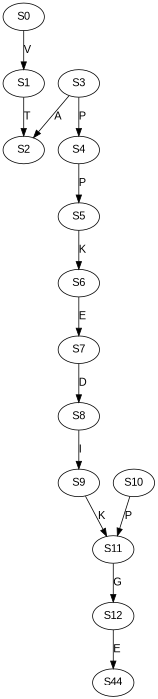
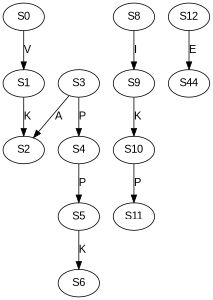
(27, 117) -> (28, 117)
(79, 350) -> none
(94, 513) -> (134, 113)
(113, 579) -> none
